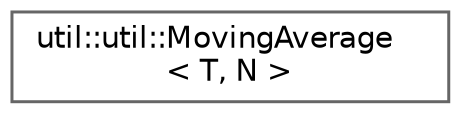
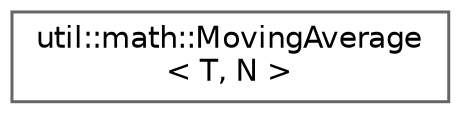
(230, 57) -> (230, 57)
